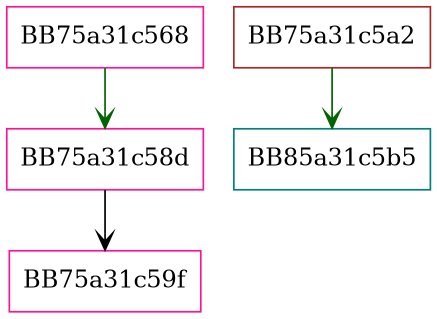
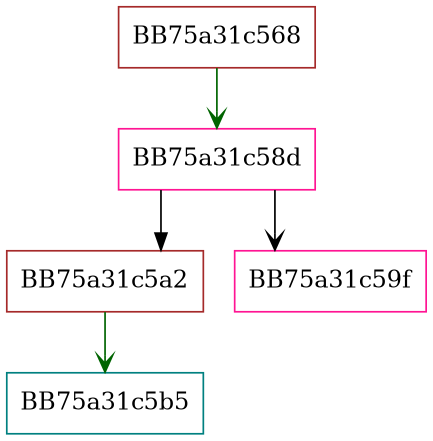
(105, 37) -> (217, 37)
(332, 159) -> (105, 403)
none -> (161, 212)
